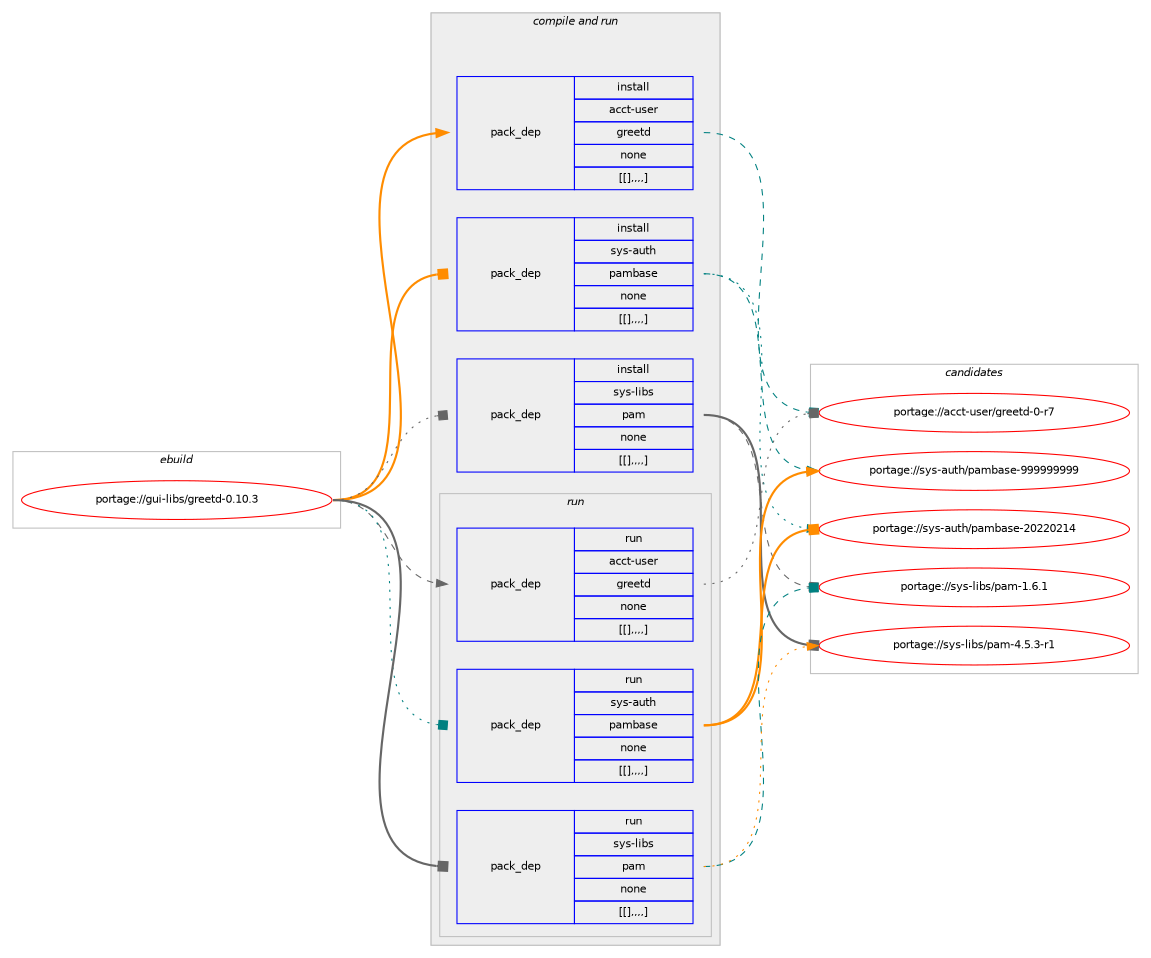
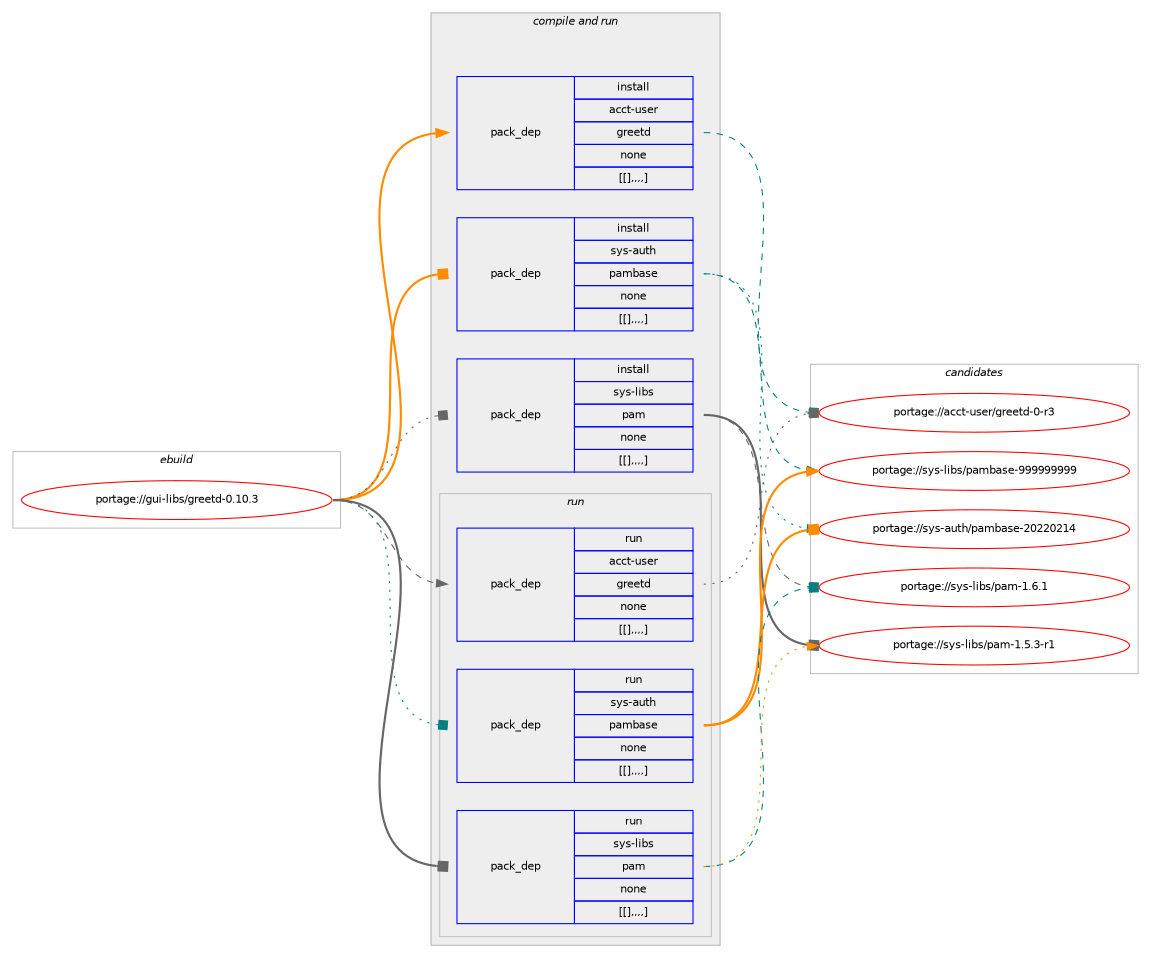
(974, 413) -> (974, 413)
(974, 471) -> (974, 471)
(974, 646) -> (974, 646)
